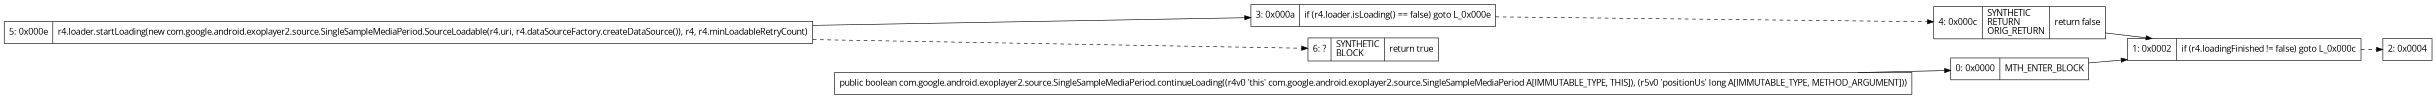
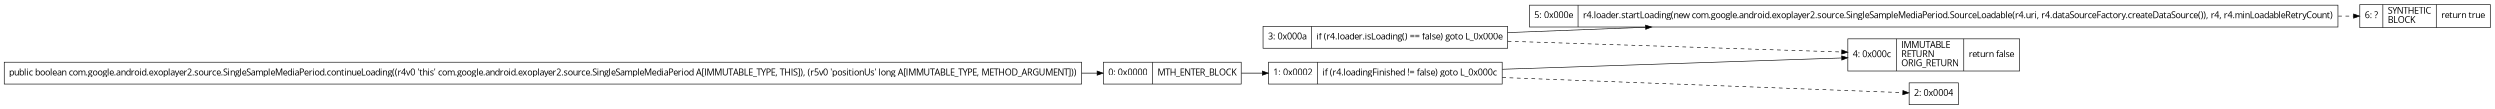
(2009, 13) -> (1926, 46)
(1029, 22) -> (1577, 30)
(2126, 35) -> (1672, 64)
